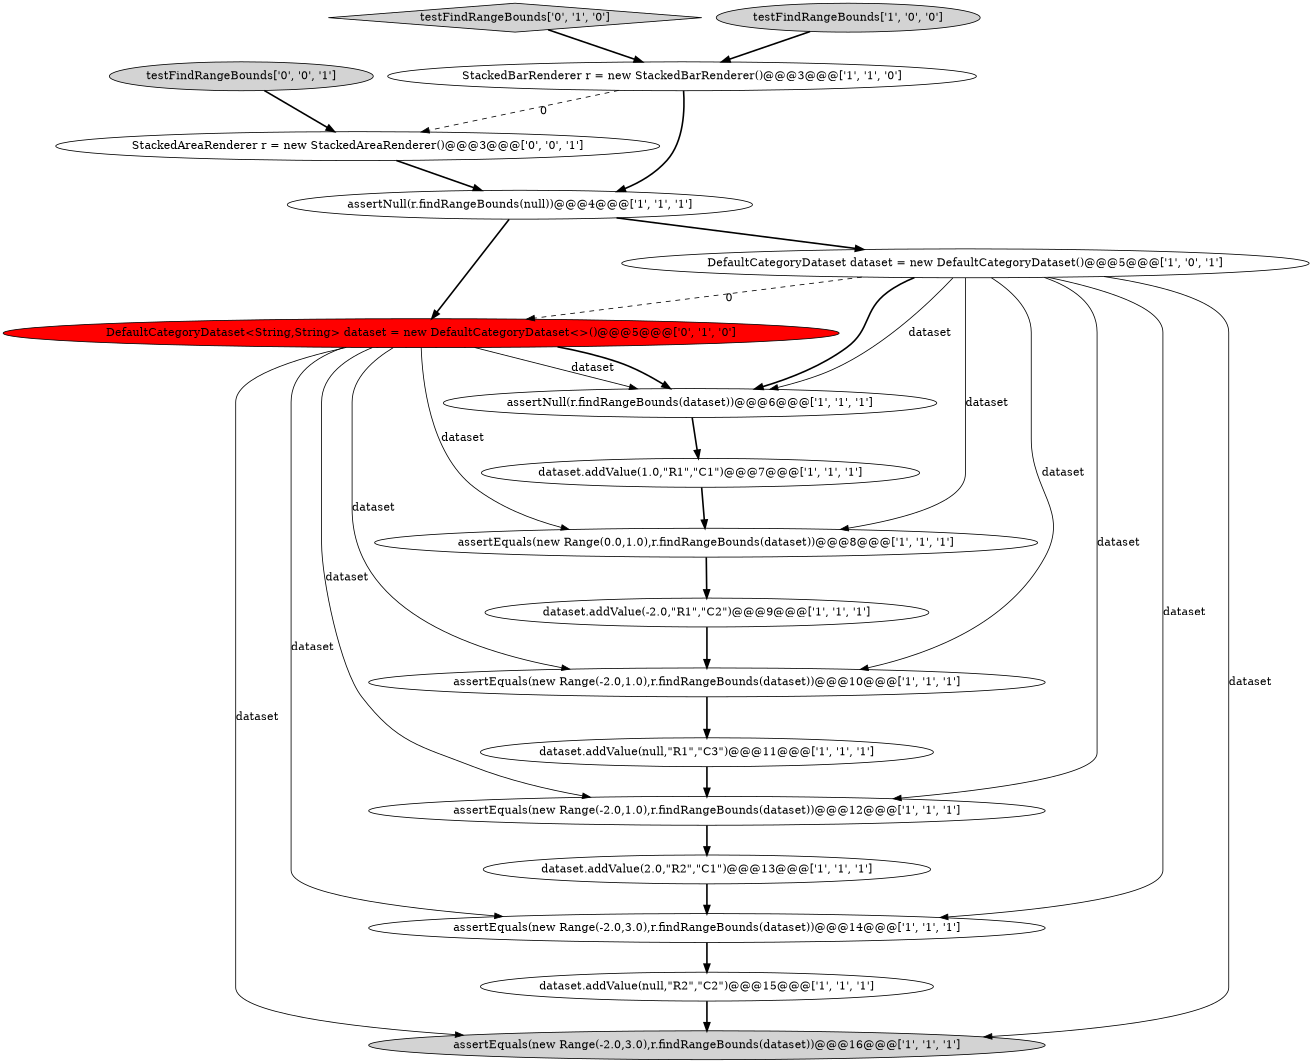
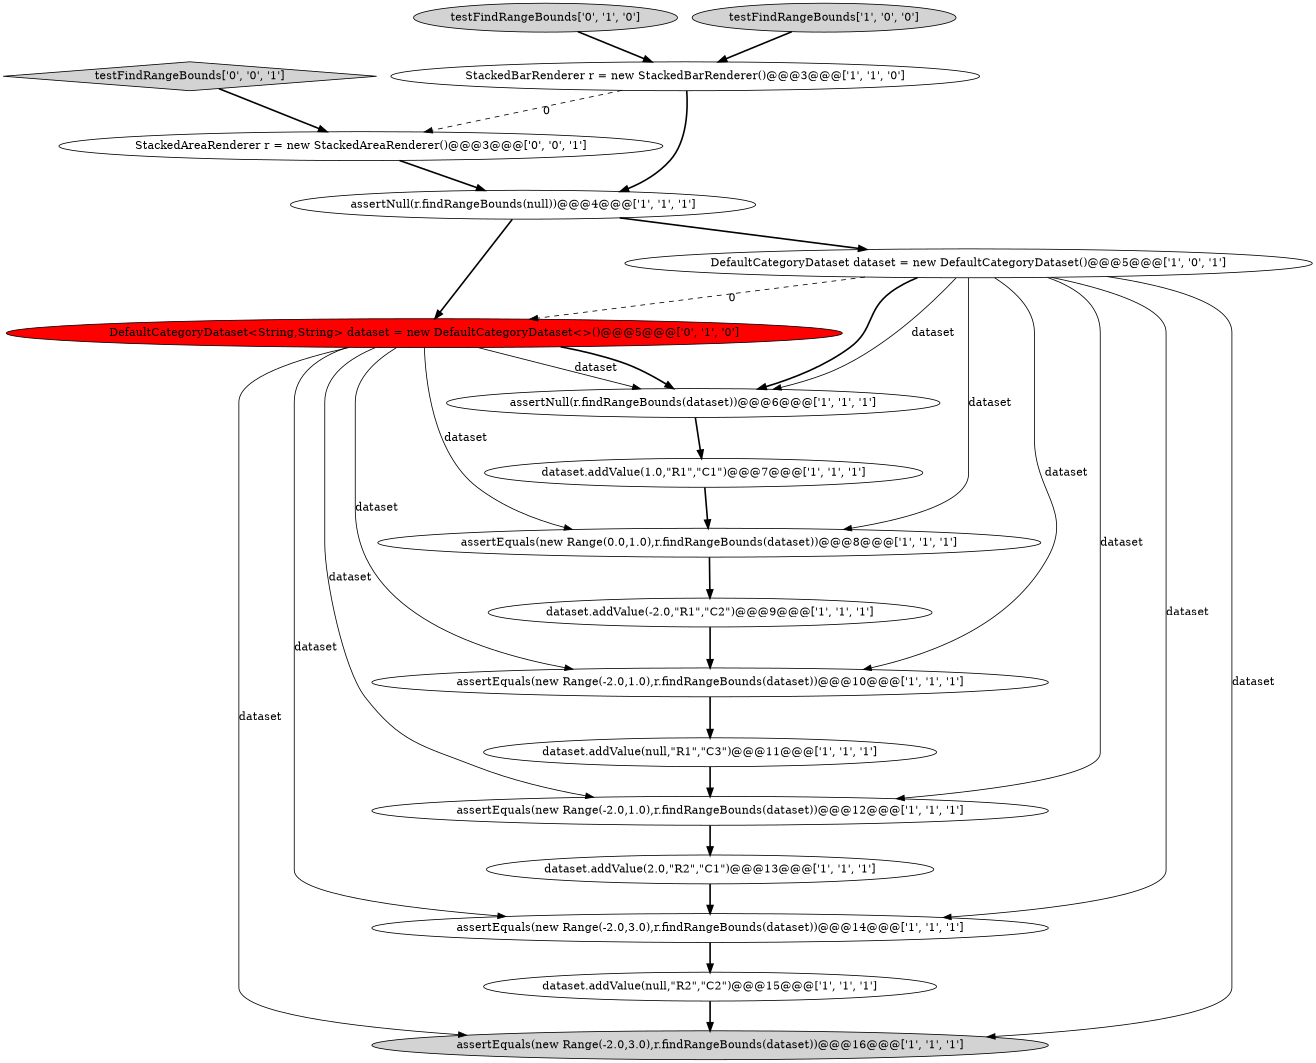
(515, 18) -> (546, 18)
(241, 76) -> (190, 76)
